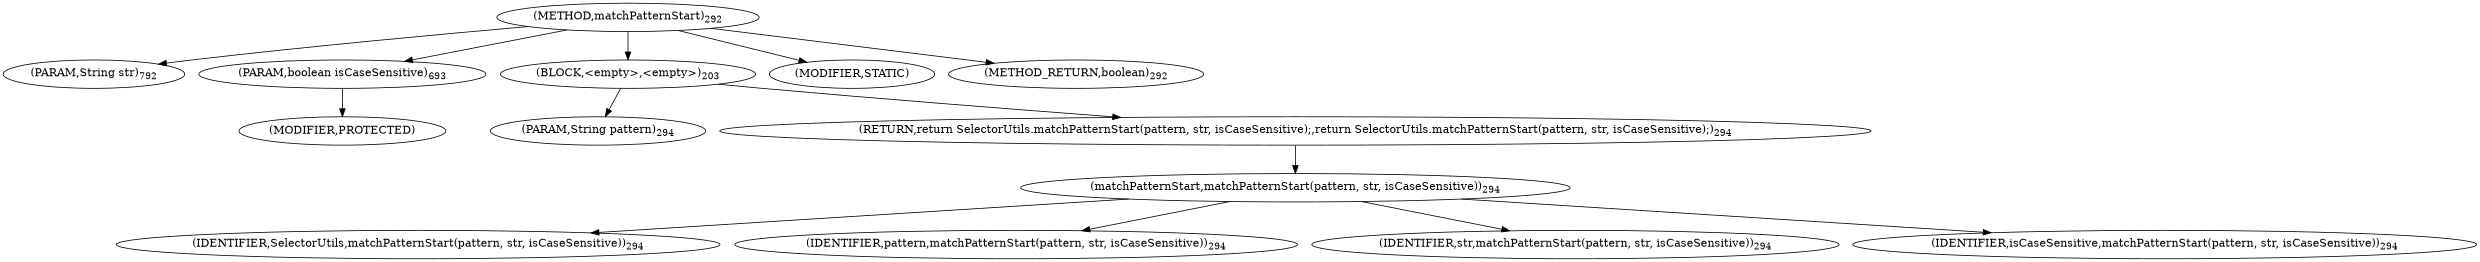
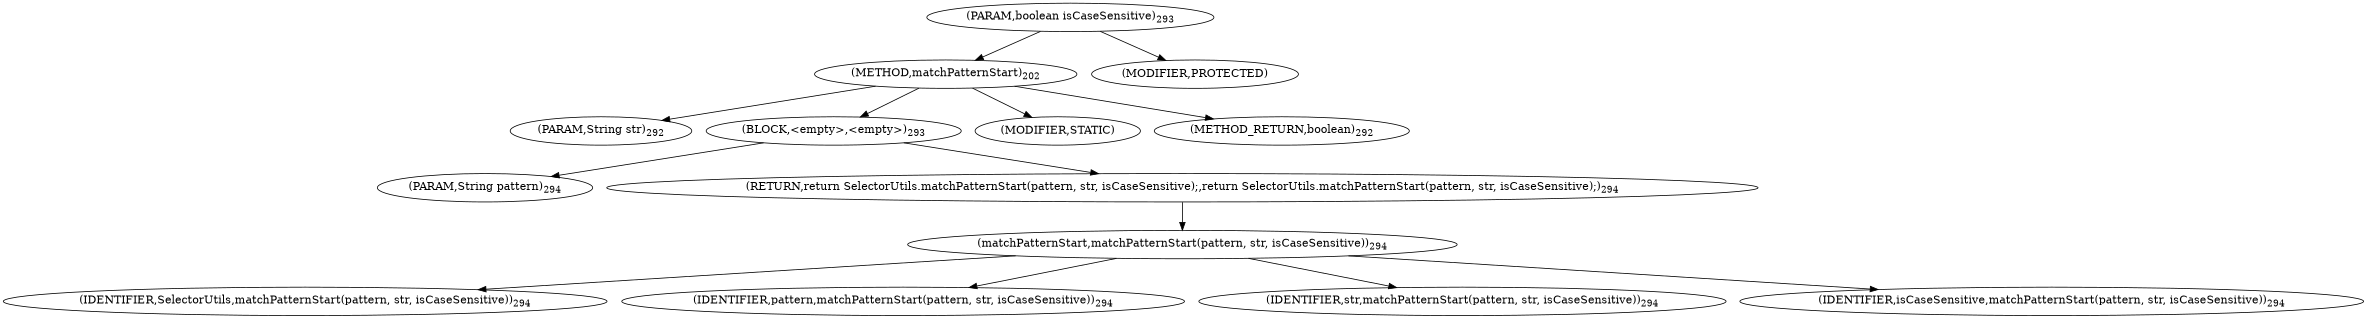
(714, 16) -> (1031, 73)
(490, 45) -> (1012, 44)
(148, 73) -> (655, 130)
(437, 73) -> (1165, 16)
(711, 73) -> (917, 130)
